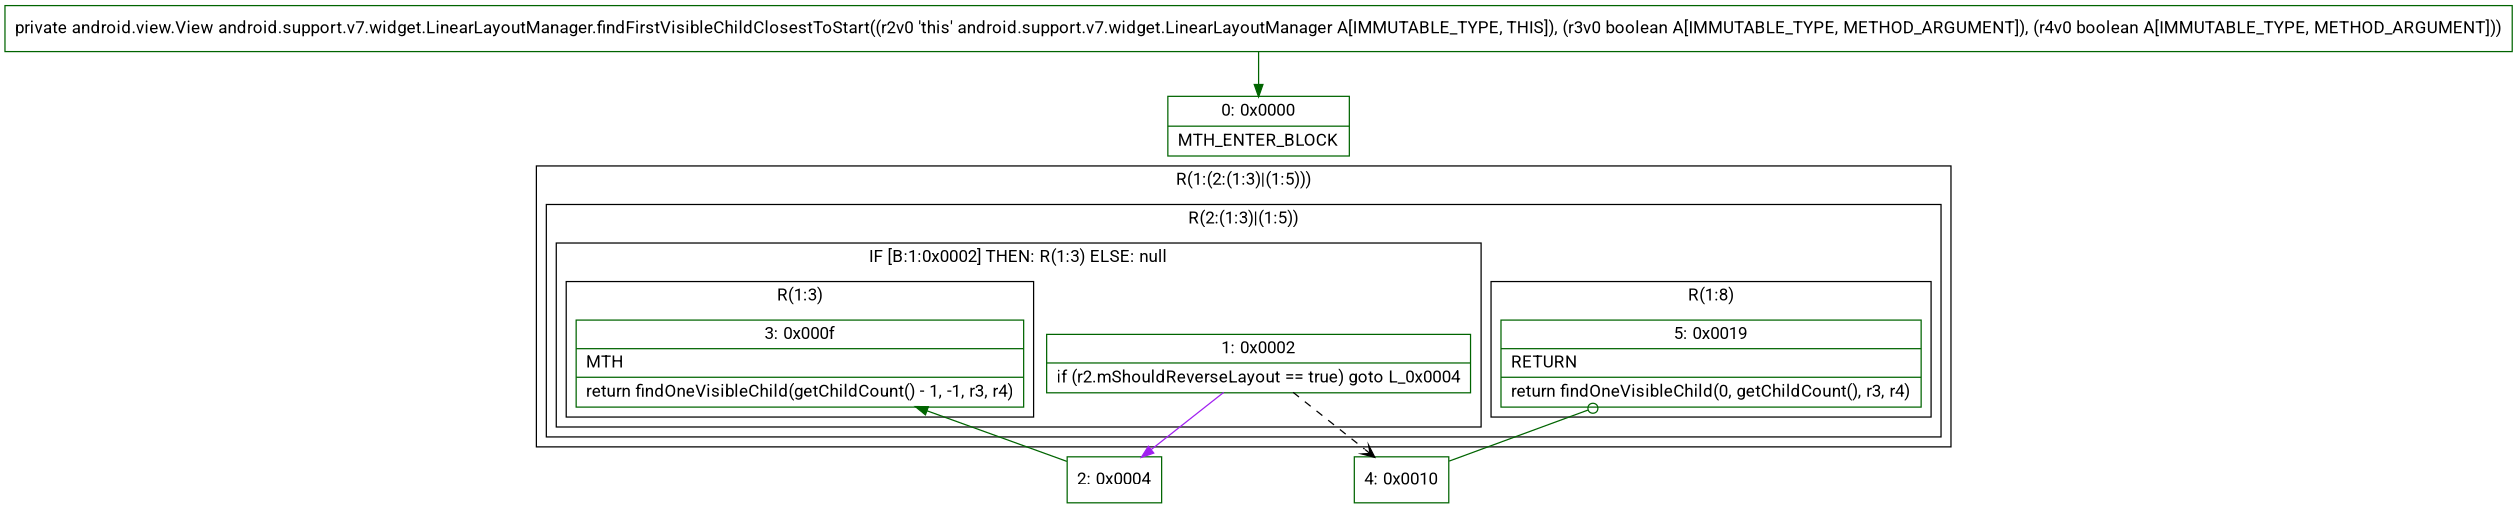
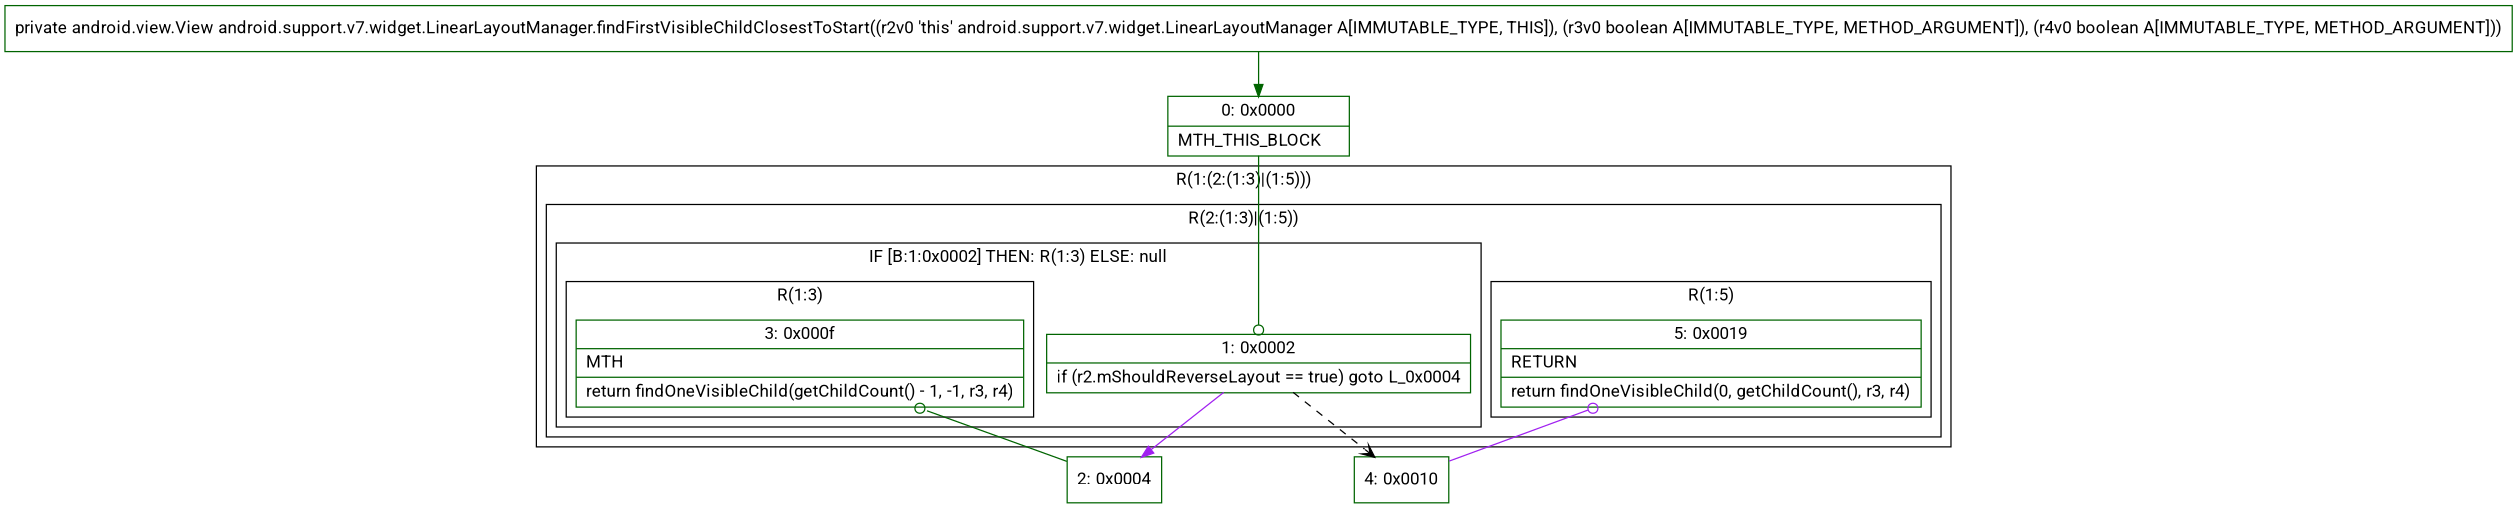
(1259, 140) -> (1250, 140)
none -> (1259, 232)
(1711, 296) -> (1711, 296)
(1536, 429) -> (1536, 429)
(997, 436) -> (997, 436)
